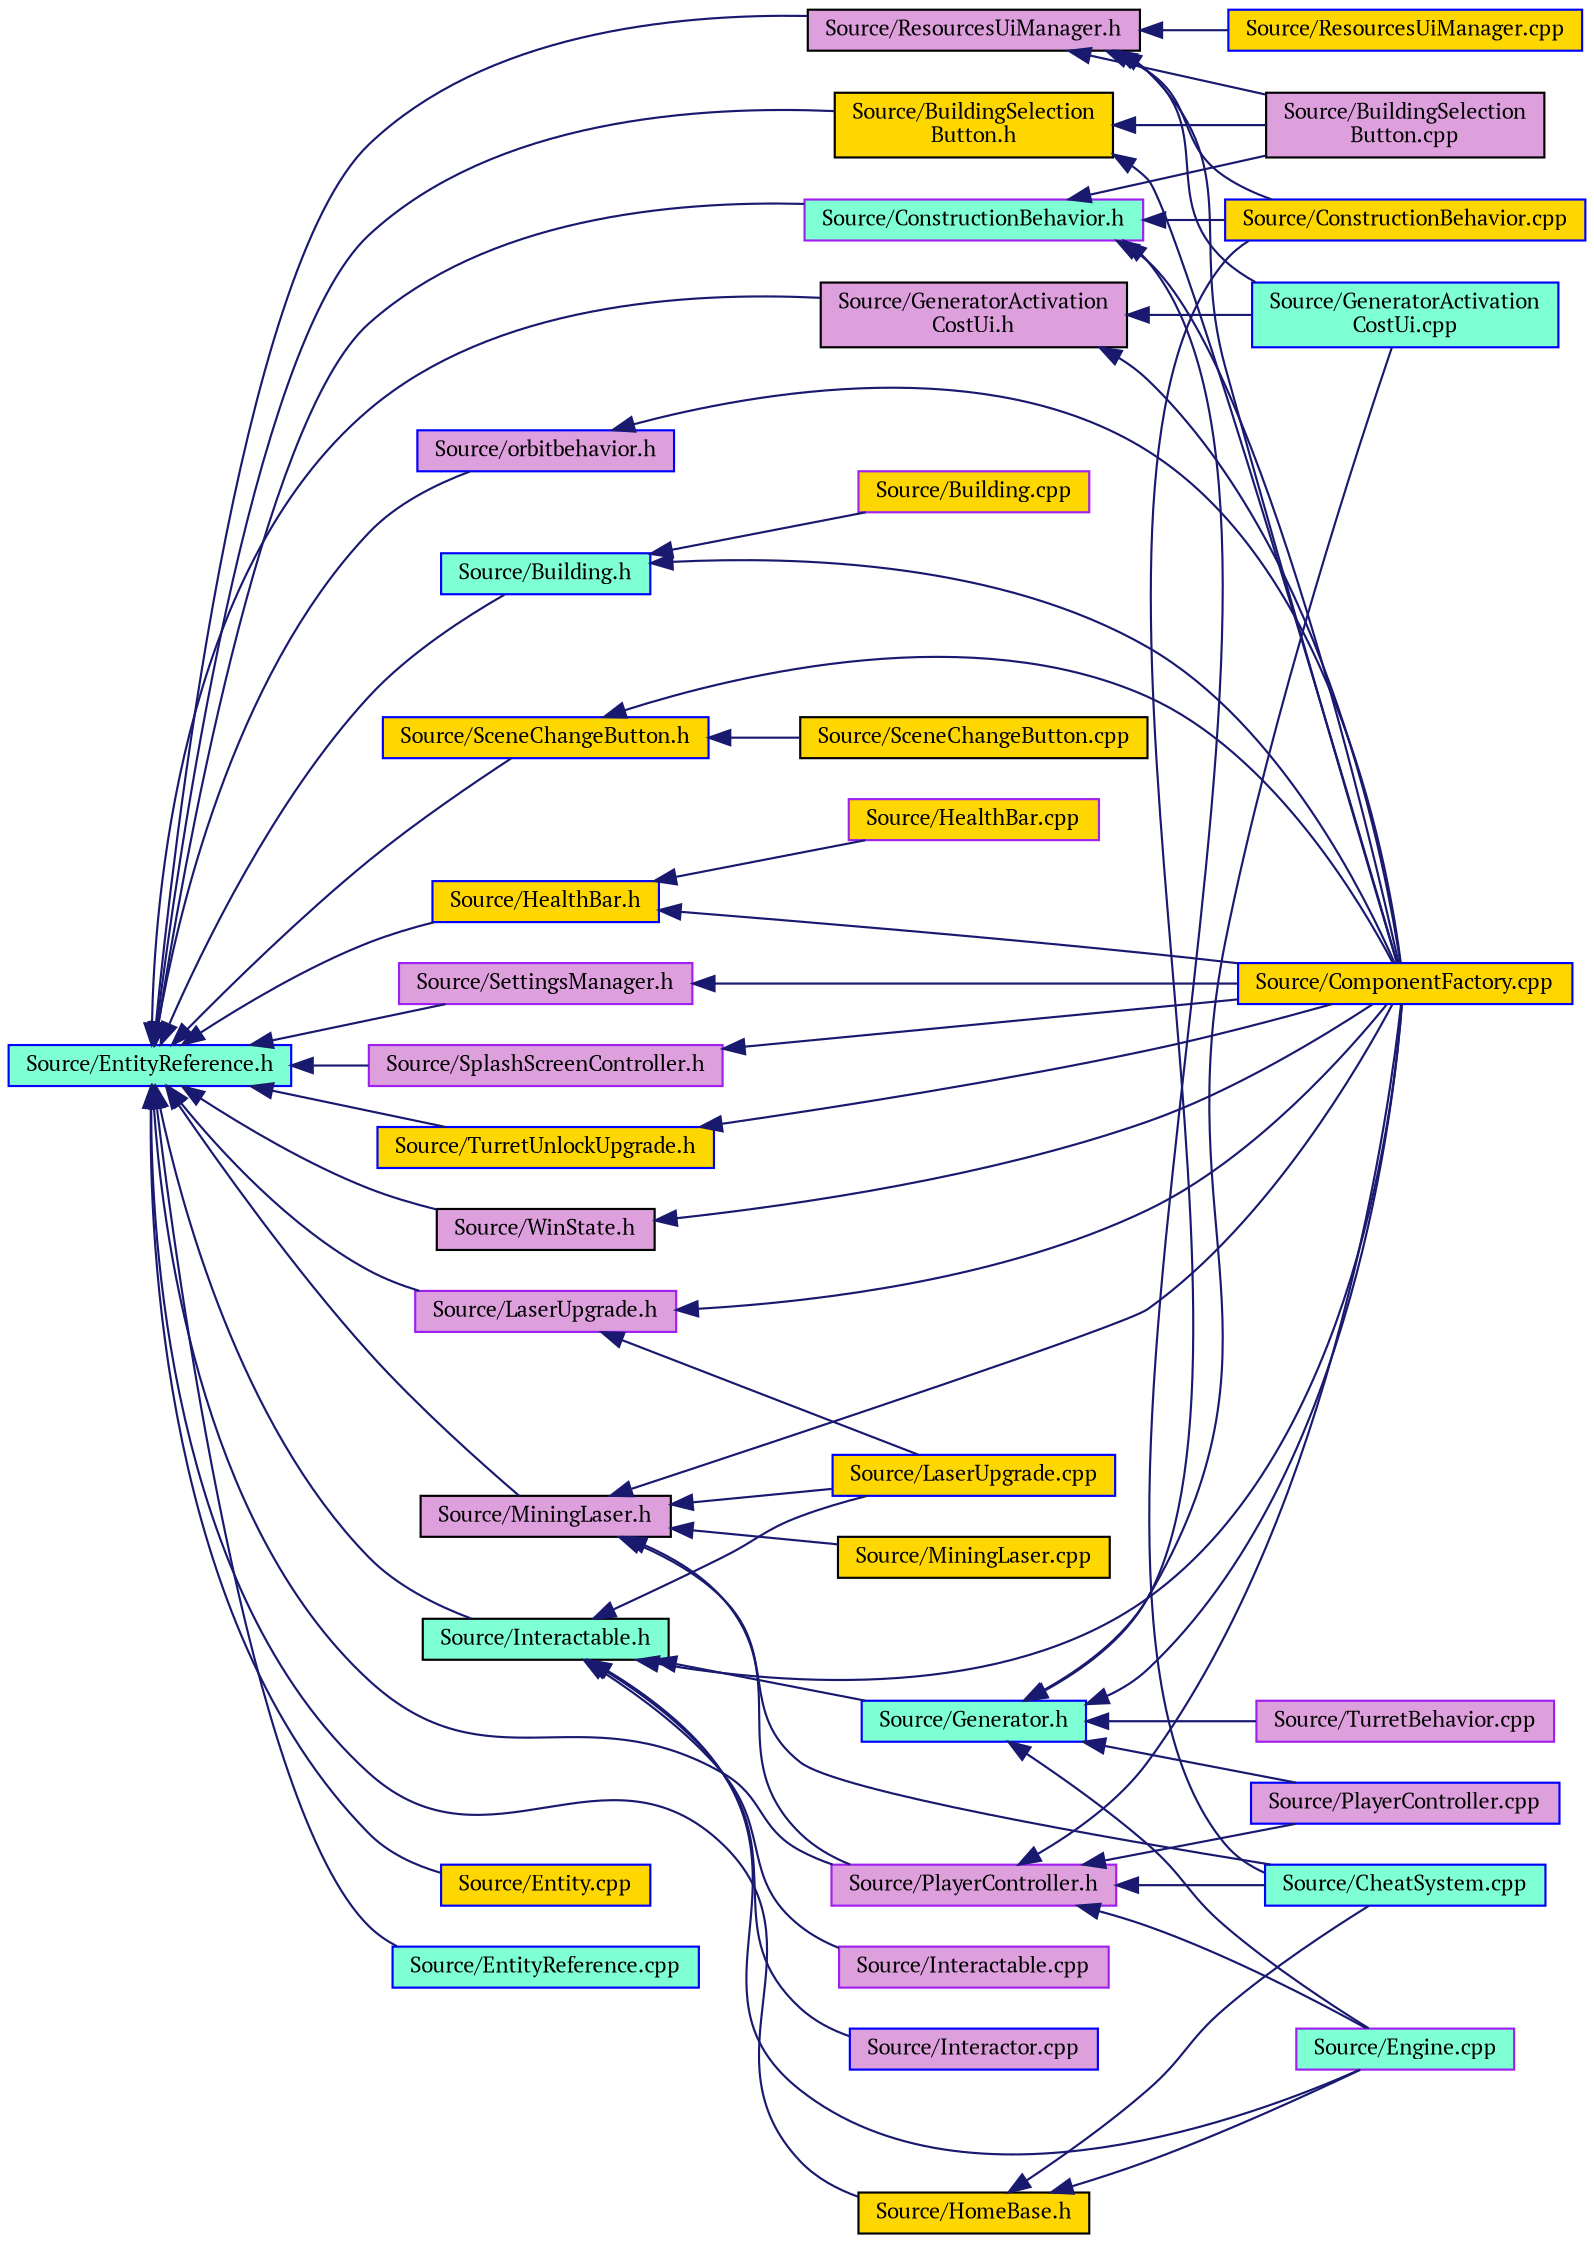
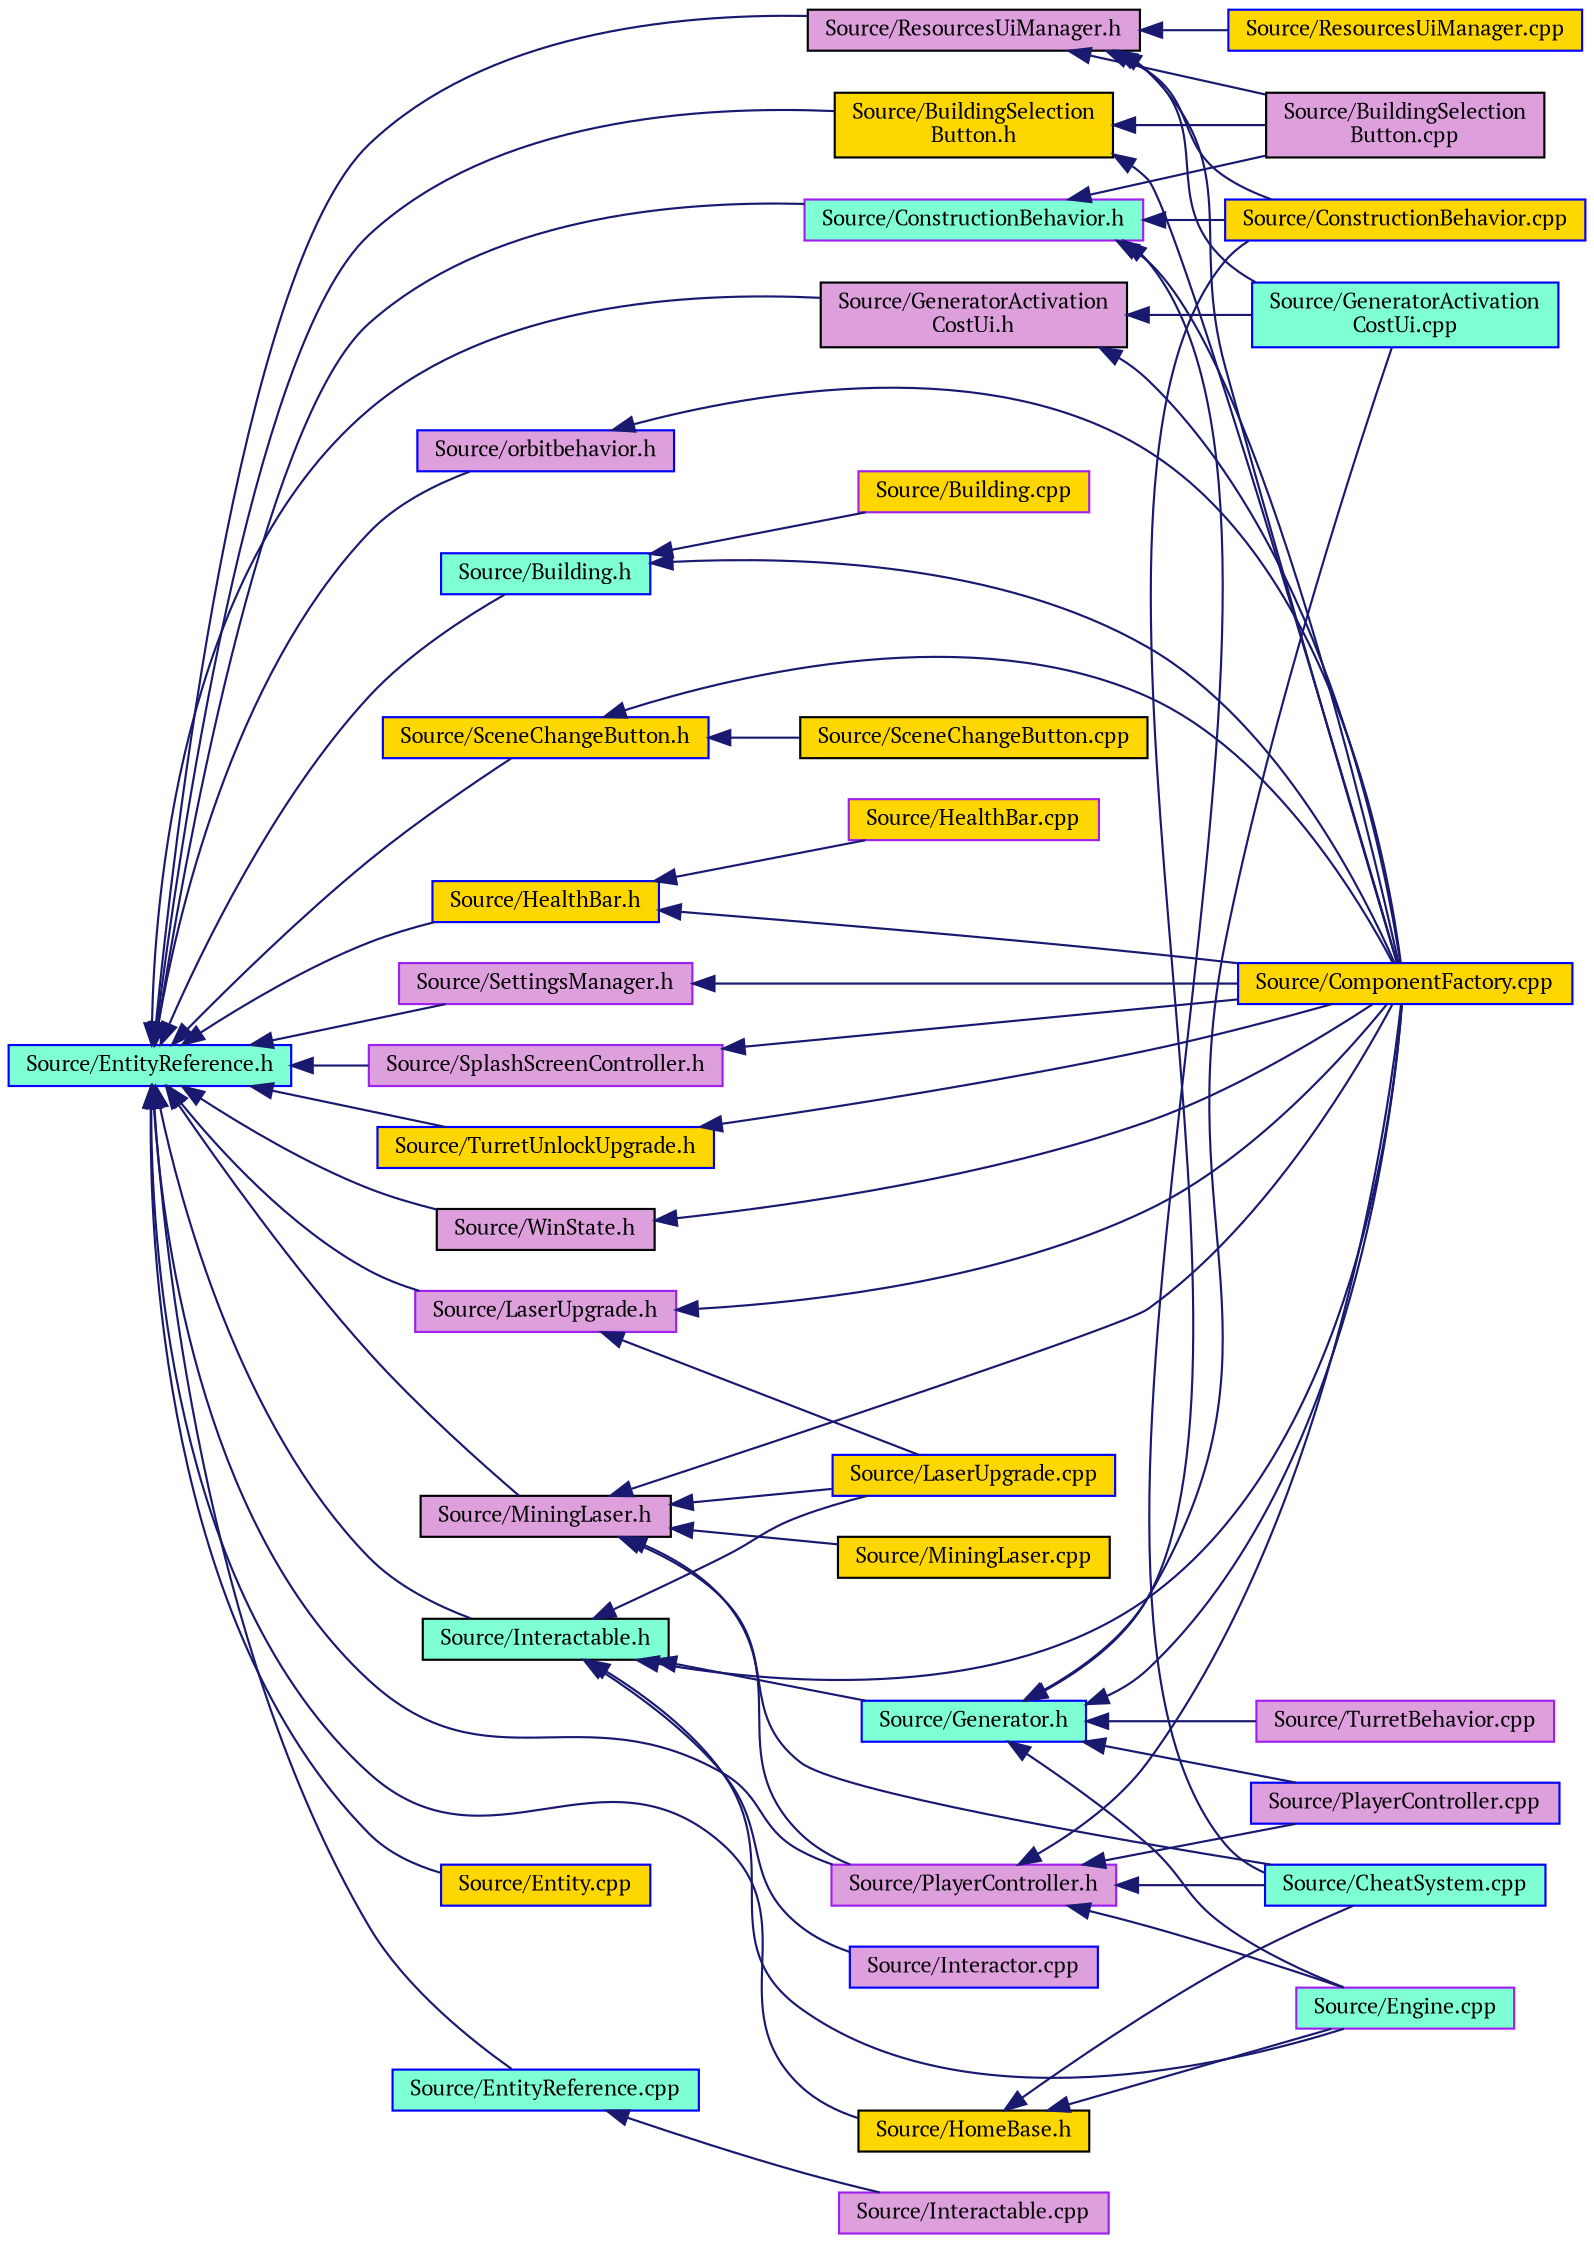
(769, 1888) -> (753, 2158)
